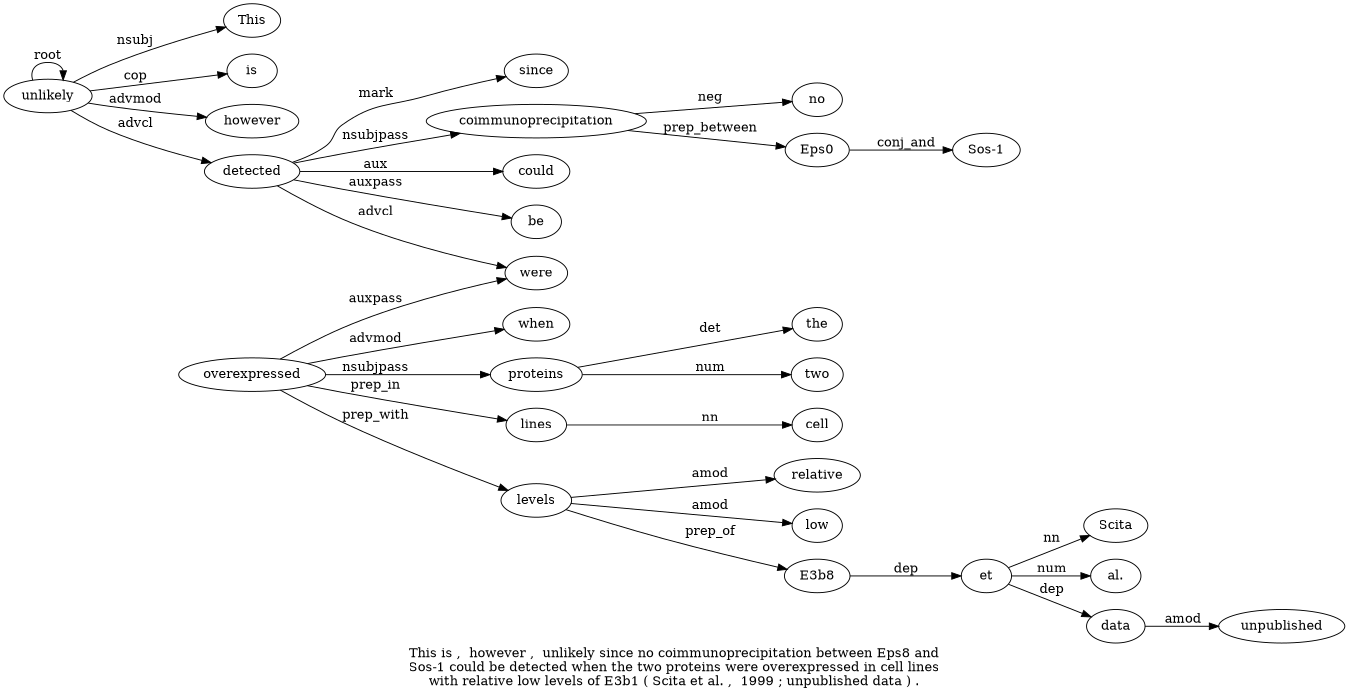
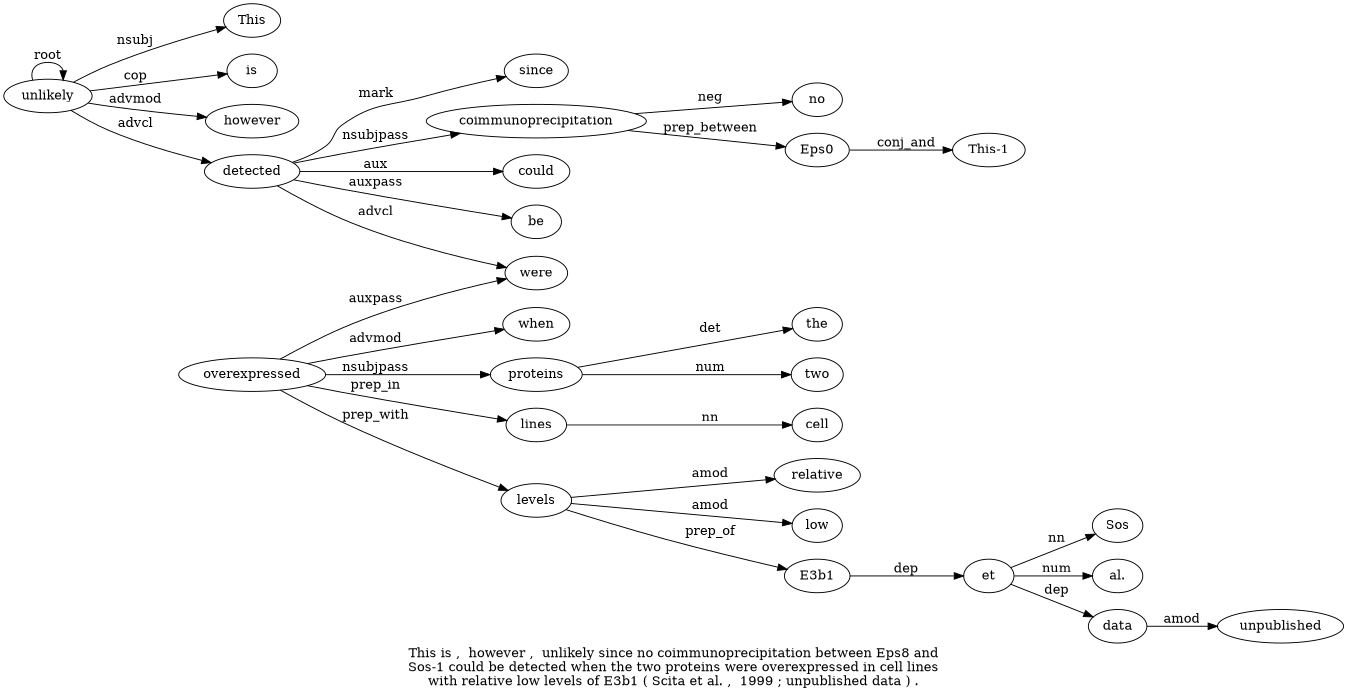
(986, 150) -> (989, 150)
(1116, 526) -> (1118, 526)
(817, 576) -> (817, 576)
